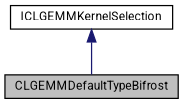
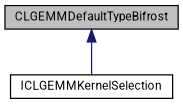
(92, 58) -> (92, 58)
